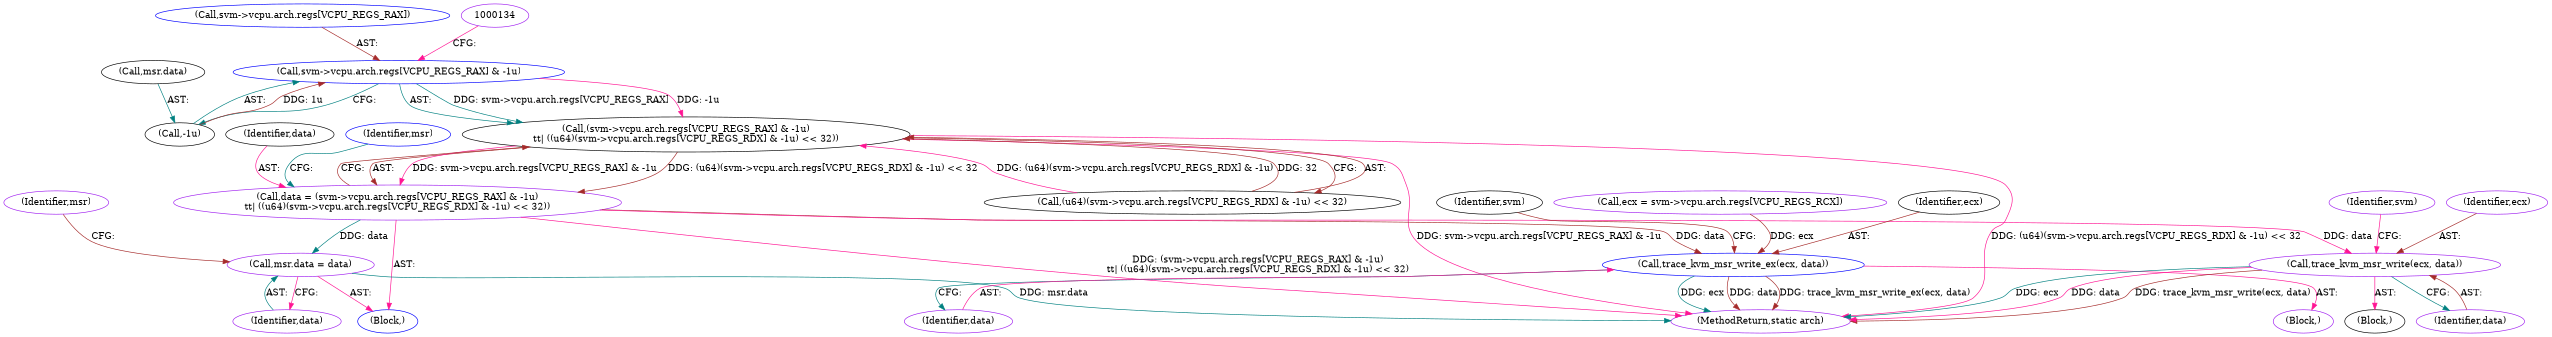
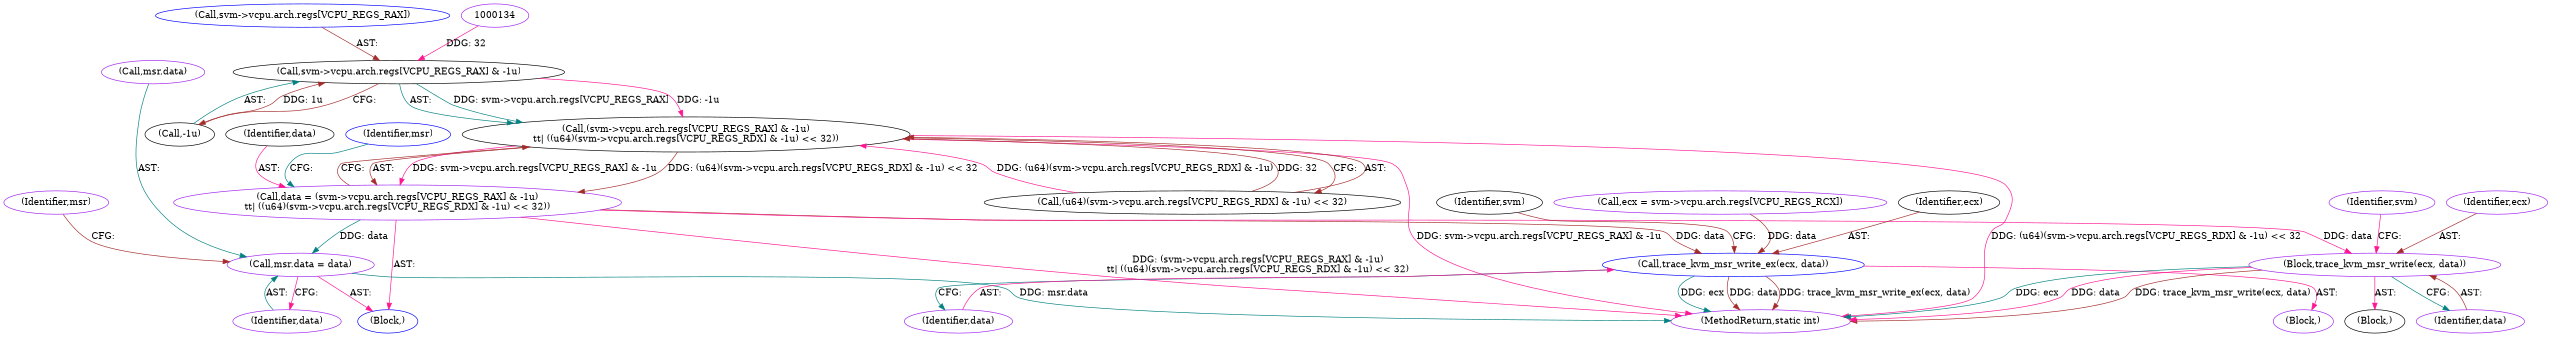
(466, 44) -> (466, 44)
(153, 72) -> (153, 72)
(399, 72) -> (399, 72)
(165, 100) -> (147, 195)
(293, 111) -> (293, 111)
(1792, 237) -> (1792, 237)
(2375, 265) -> (2375, 265)
(1761, 321) -> (1761, 321)
